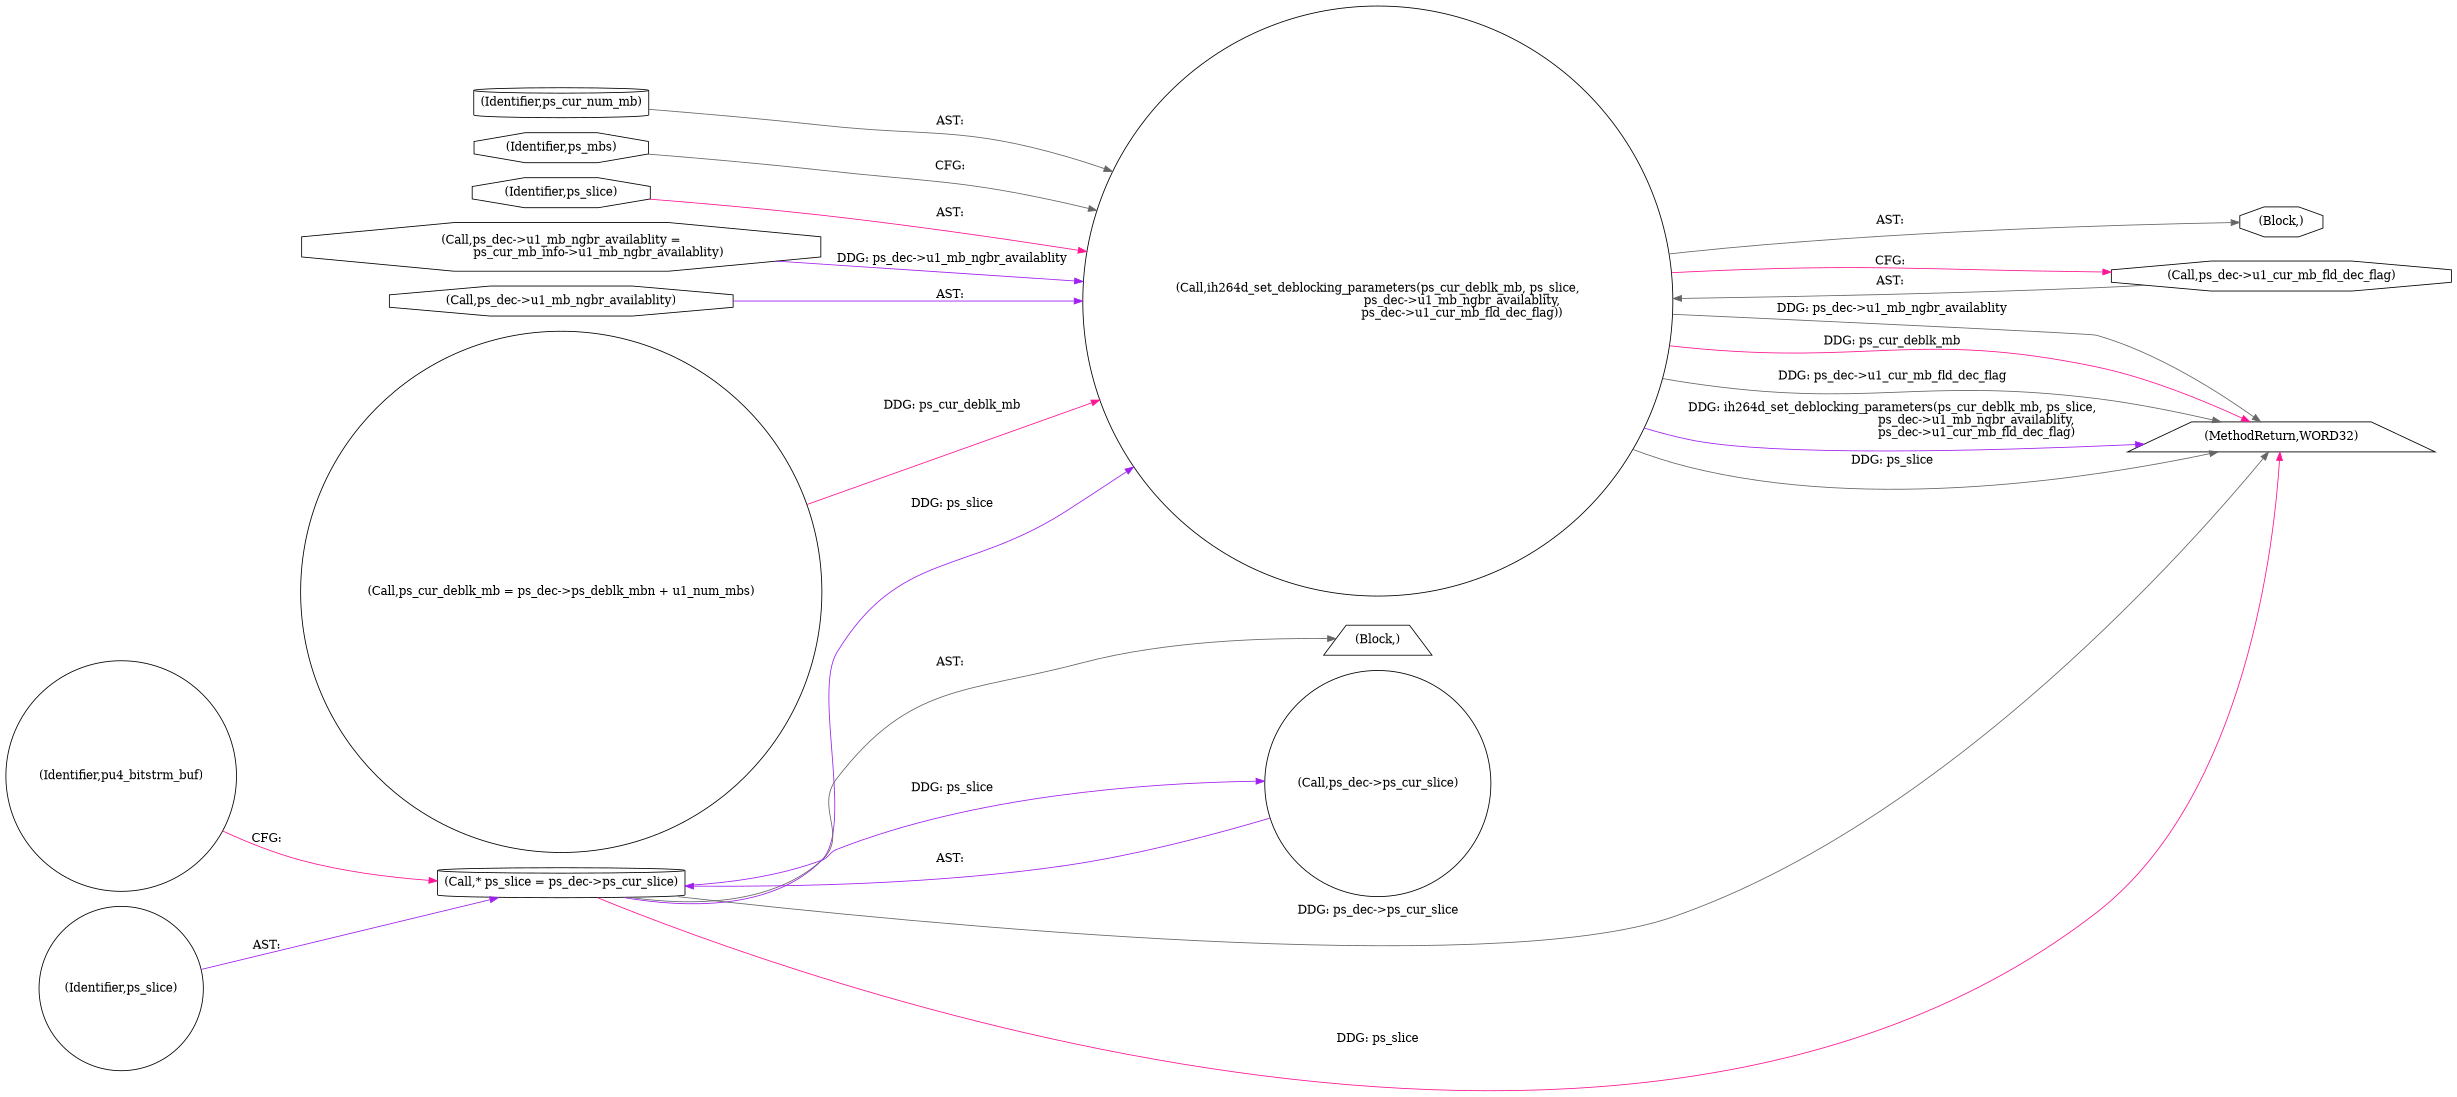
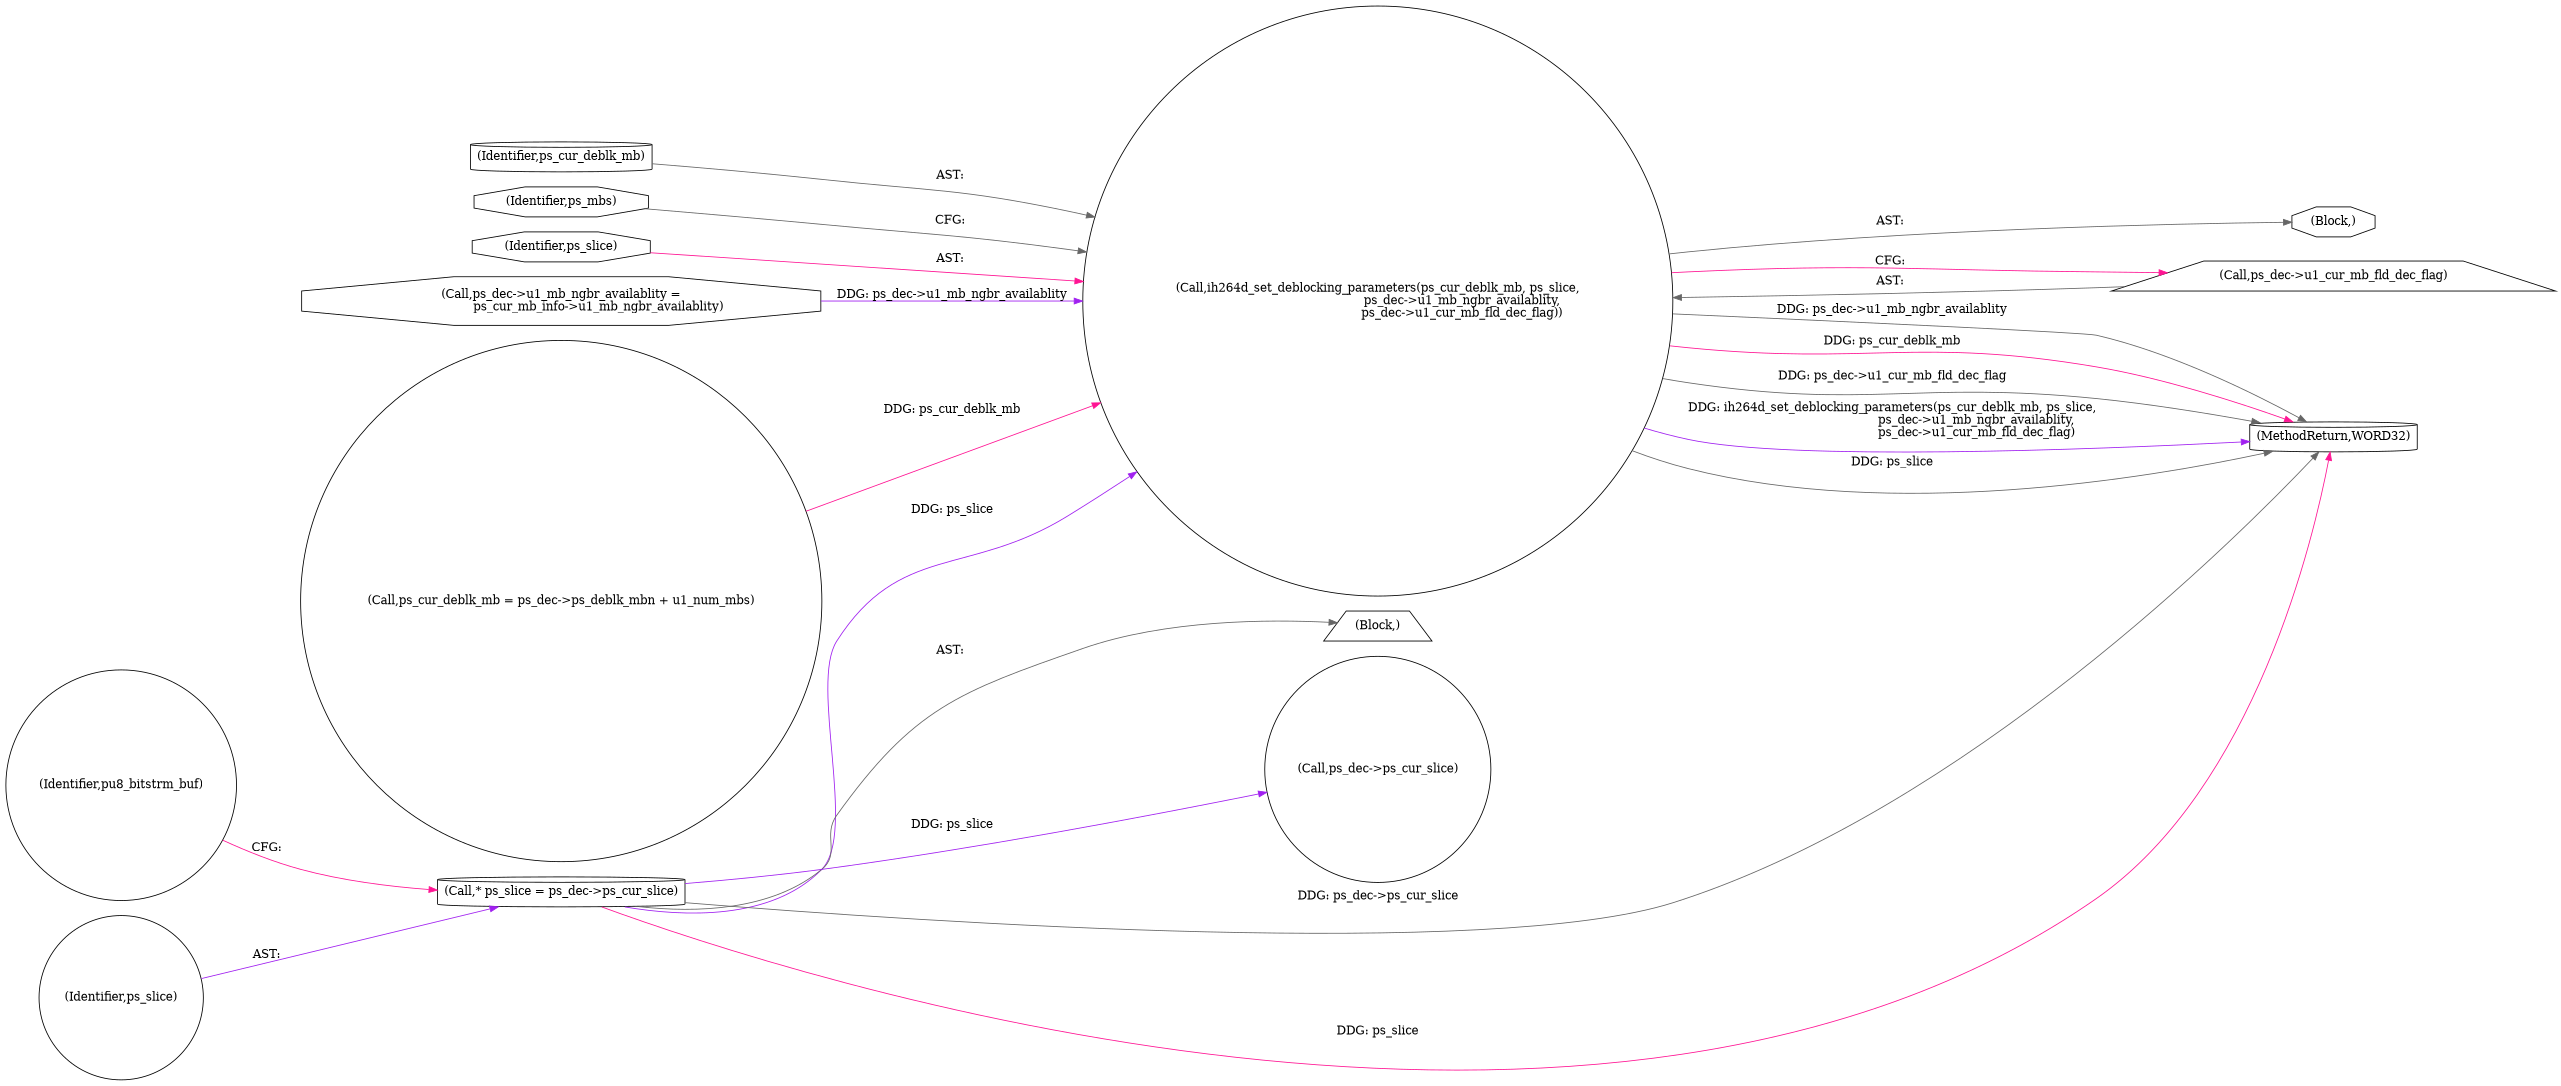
(561, 103) -> (561, 157)
(2281, 276) -> (2334, 276)
(561, 301) -> none
(2281, 437) -> (2334, 437)
(121, 776) -> (121, 785)
(985, 875) -> none
